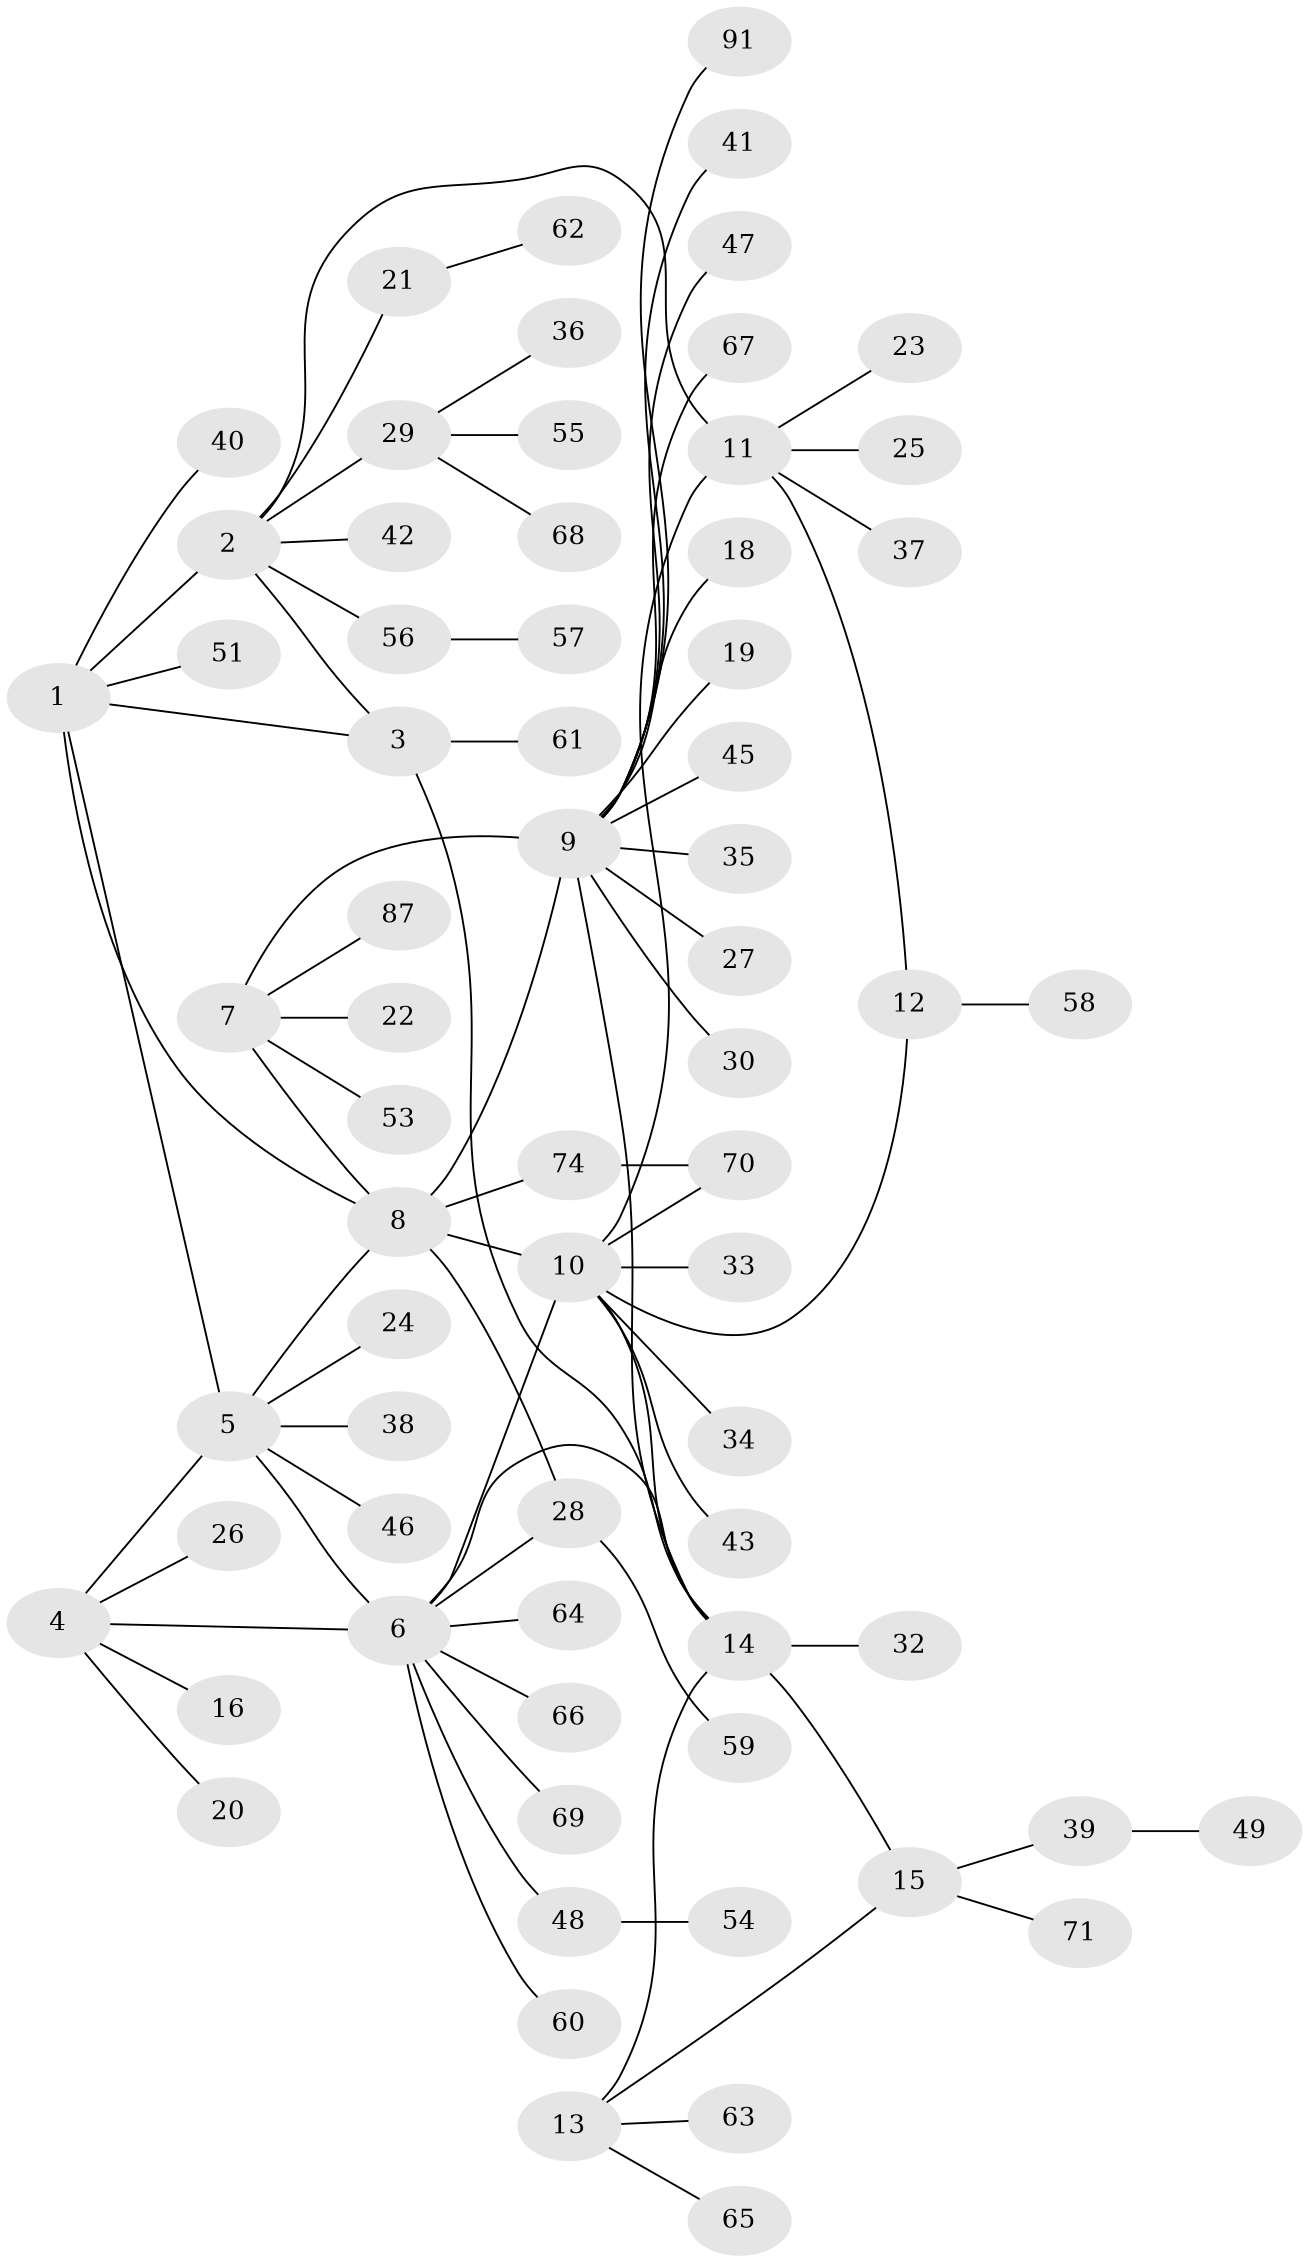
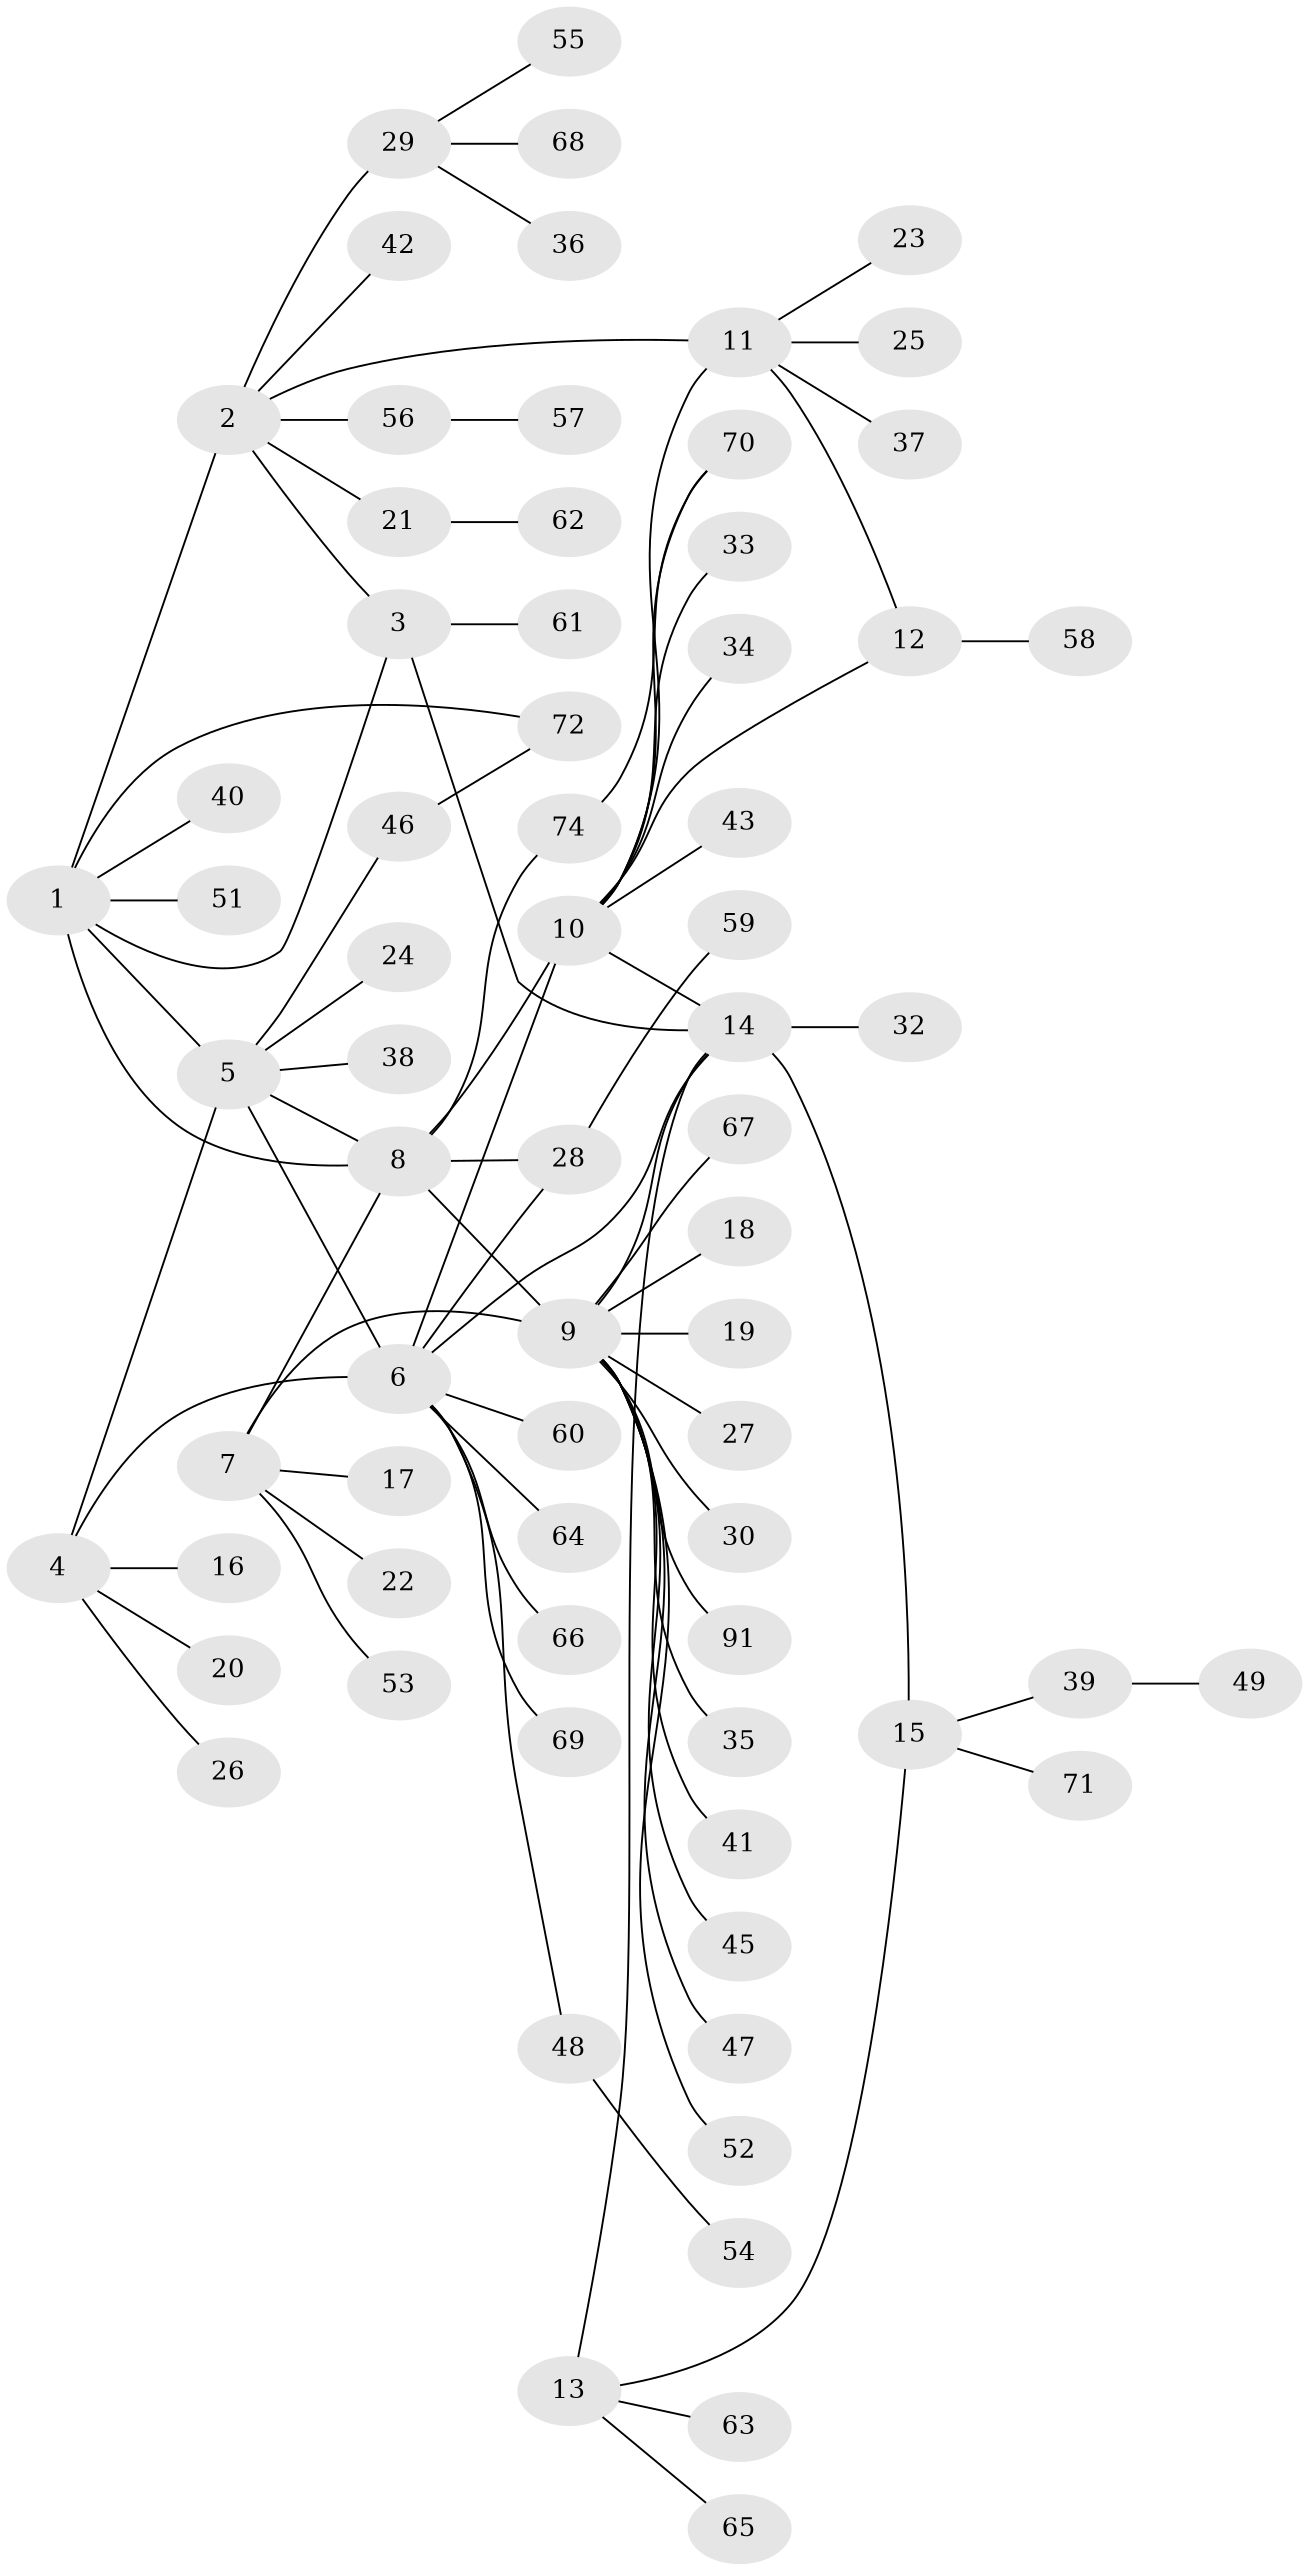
none -> (569, 726)
(399, 916) -> (399, 1481)
none -> (740, 2151)
